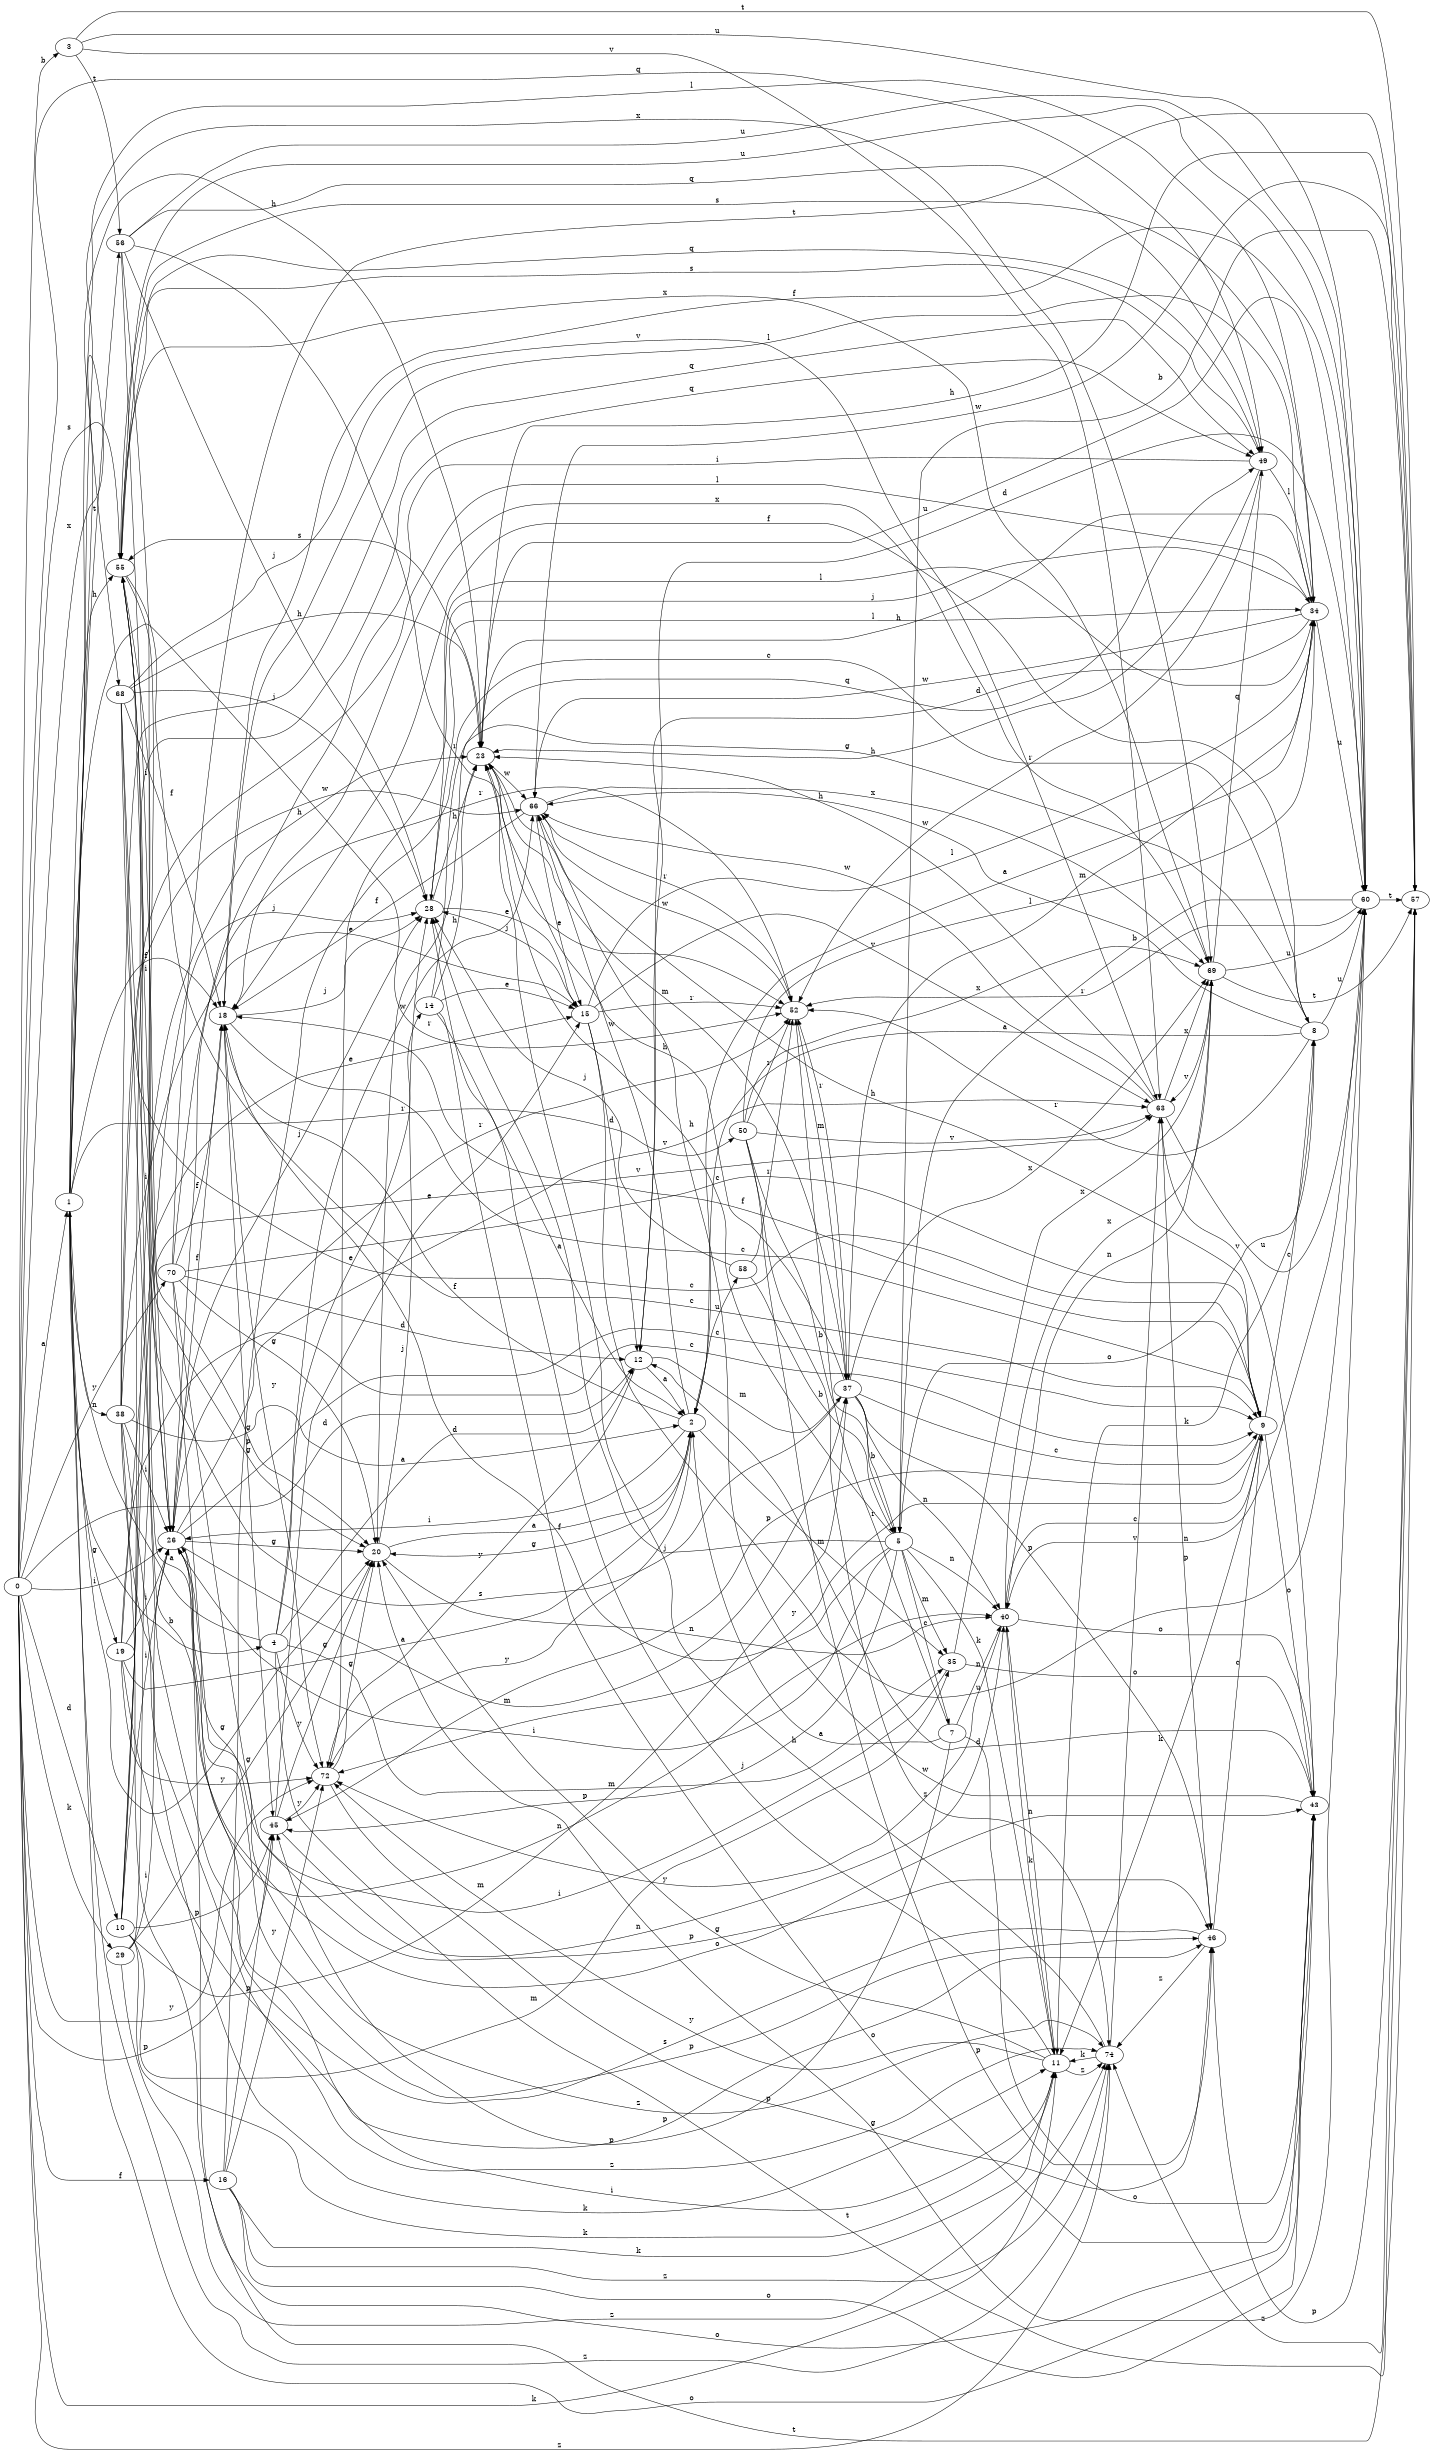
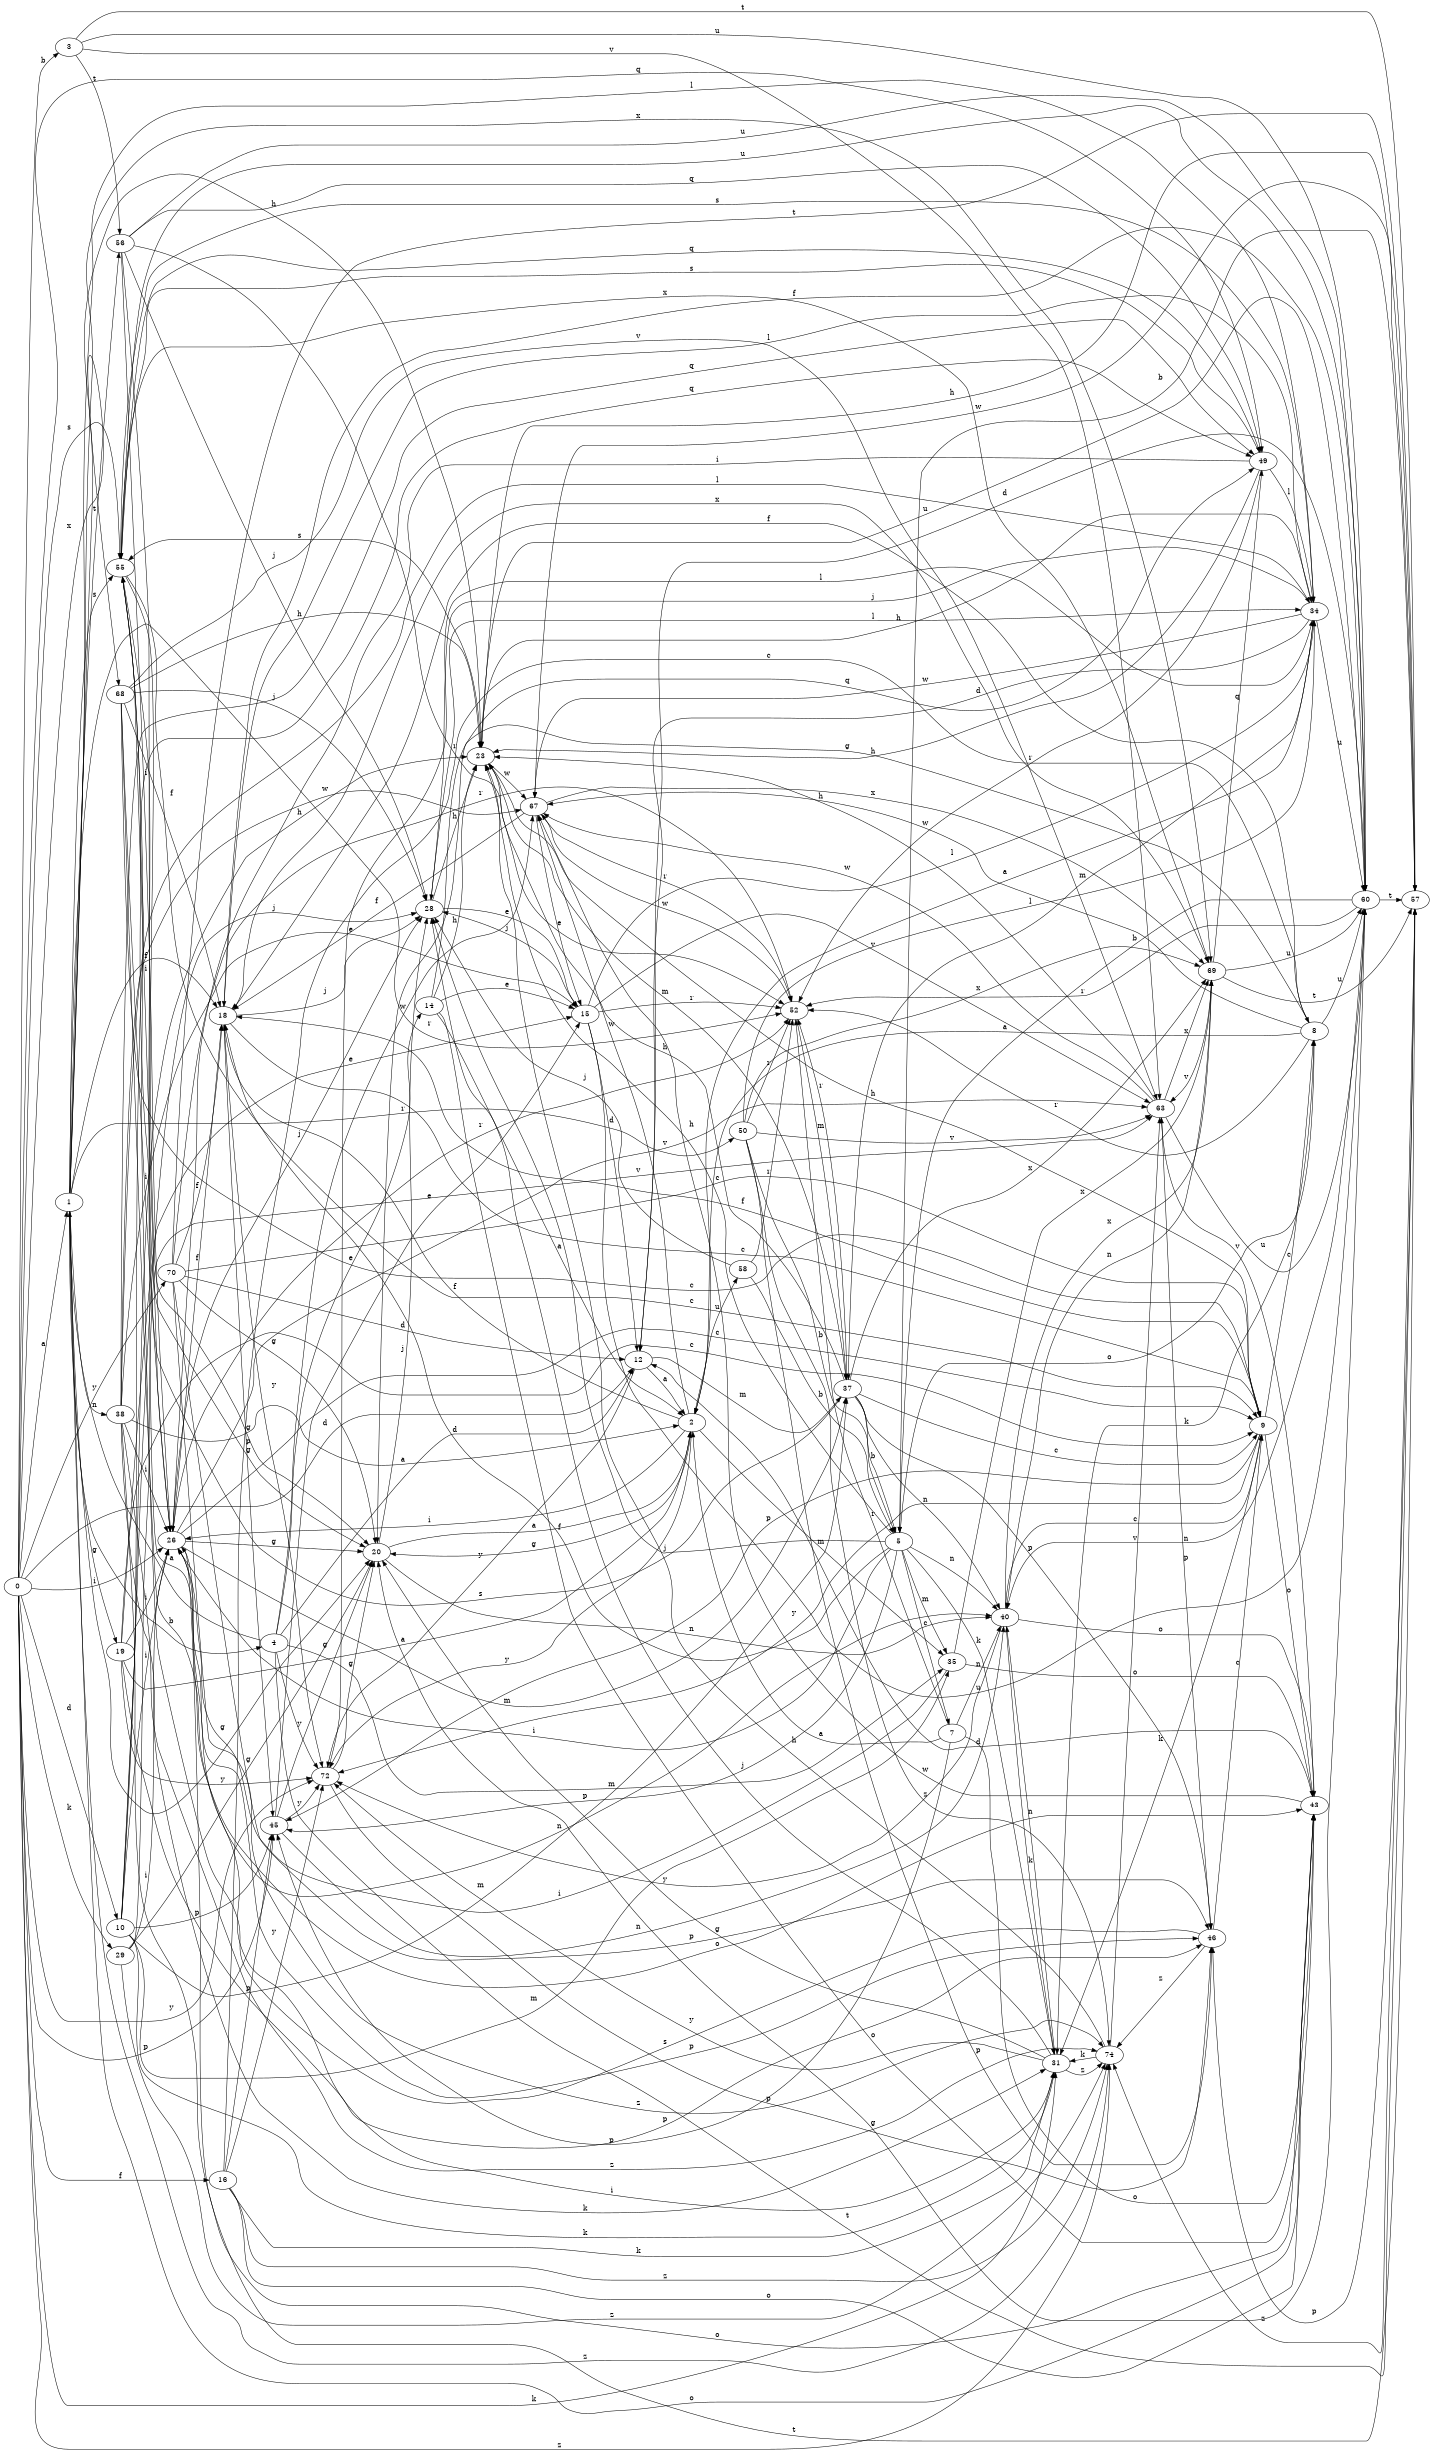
(95, 595) -> (95, 595)
(534, 807) -> (534, 807)
(1056, 2063) -> (1056, 2063)
